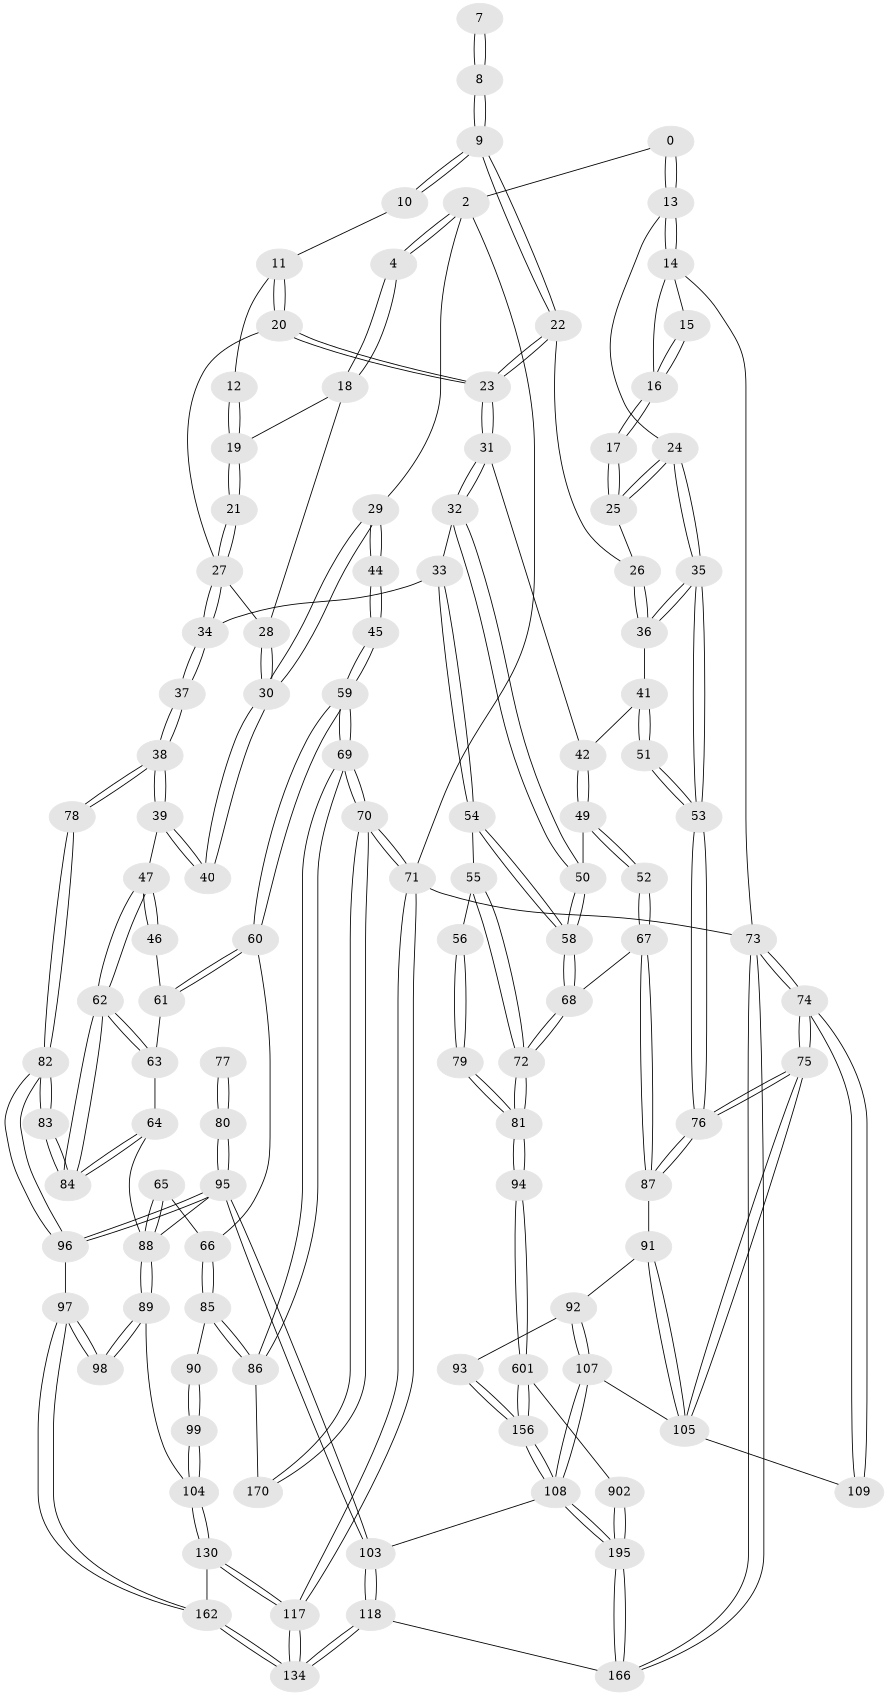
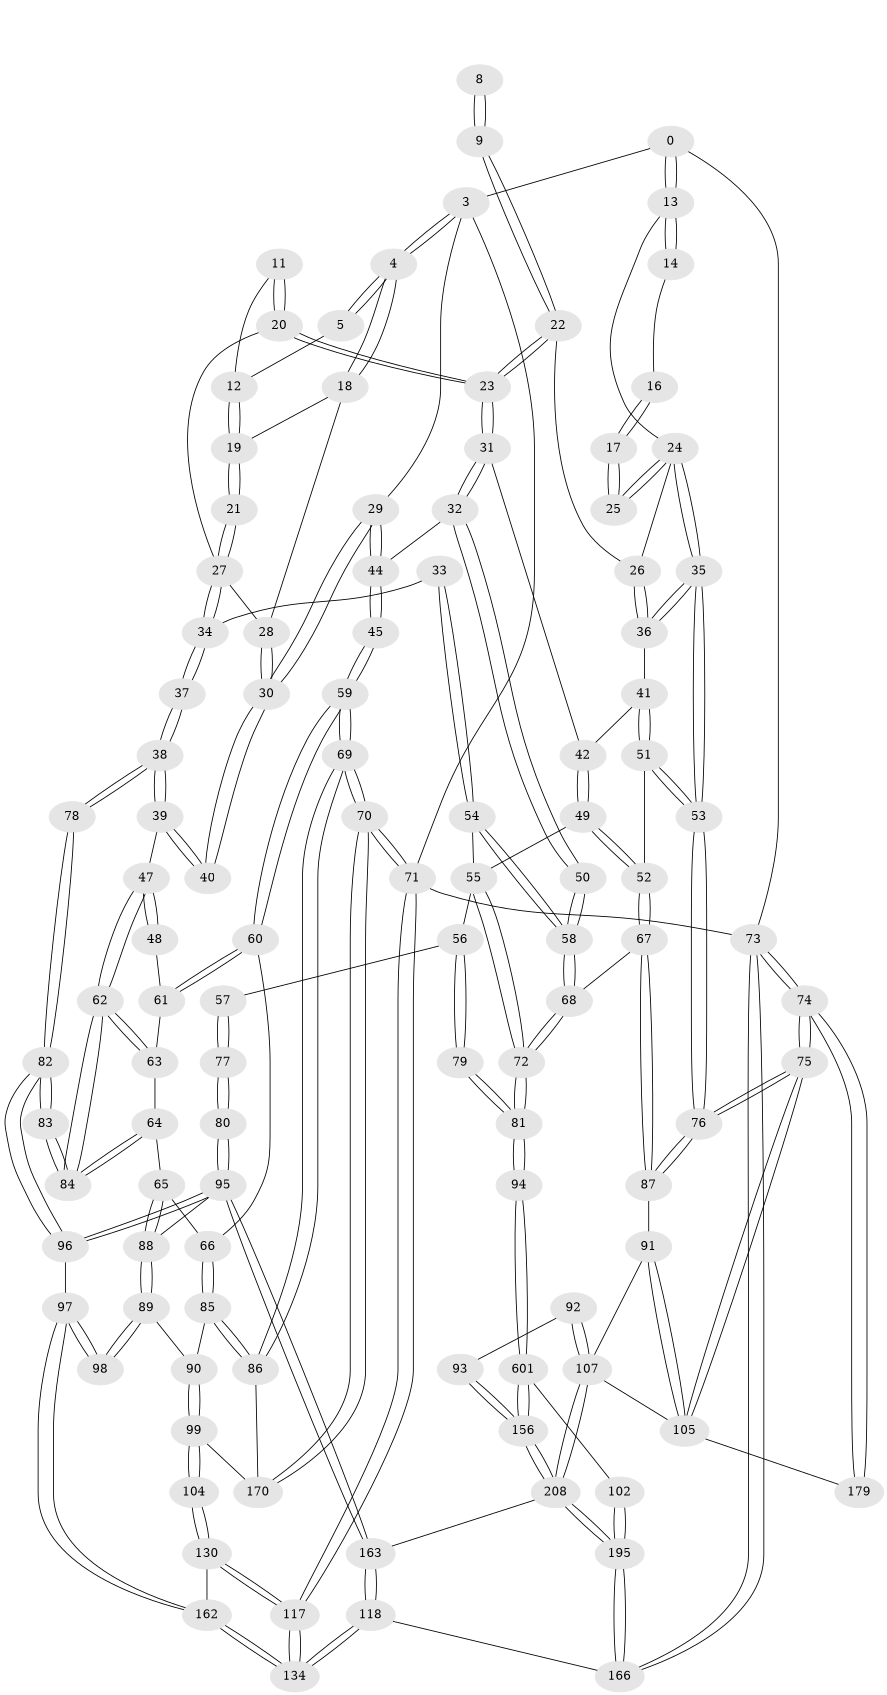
(480, 19) -> none
(405, 203) -> none
(466, 203) -> (466, 203)
none -> (341, 326)
(687, 326) -> none
(447, 541) -> (415, 541)
(626, 541) -> (656, 510)
(746, 591) -> (778, 520)
none -> (644, 817)
(583, 848) -> (528, 848)
(155, 940) -> (155, 940)
none -> (223, 1001)
(129, 1184) -> (158, 1155)
(611, 1278) -> (618, 1308)
(152, 1404) -> (170, 1339)
none -> (226, 1462)
(556, 1492) -> (556, 1492)
(620, 1492) -> (620, 1492)
(859, 1492) -> (859, 1492)
(371, 1554) -> (371, 1554)
